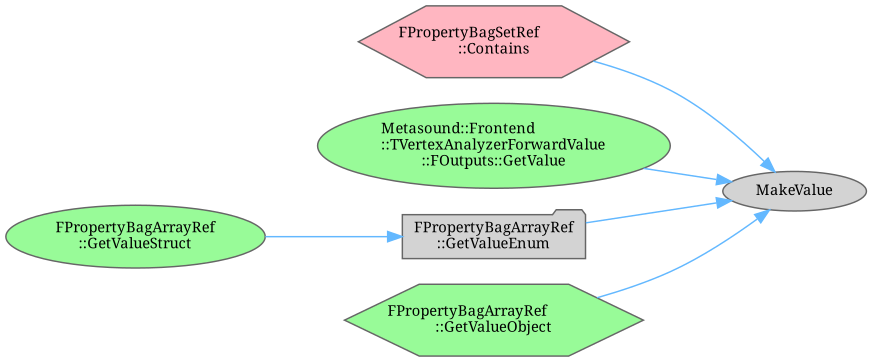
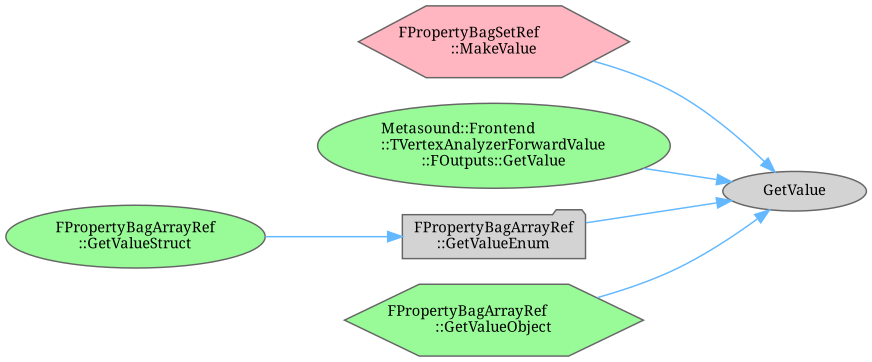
(494, 42) -> (494, 42)
(795, 191) -> (795, 191)
